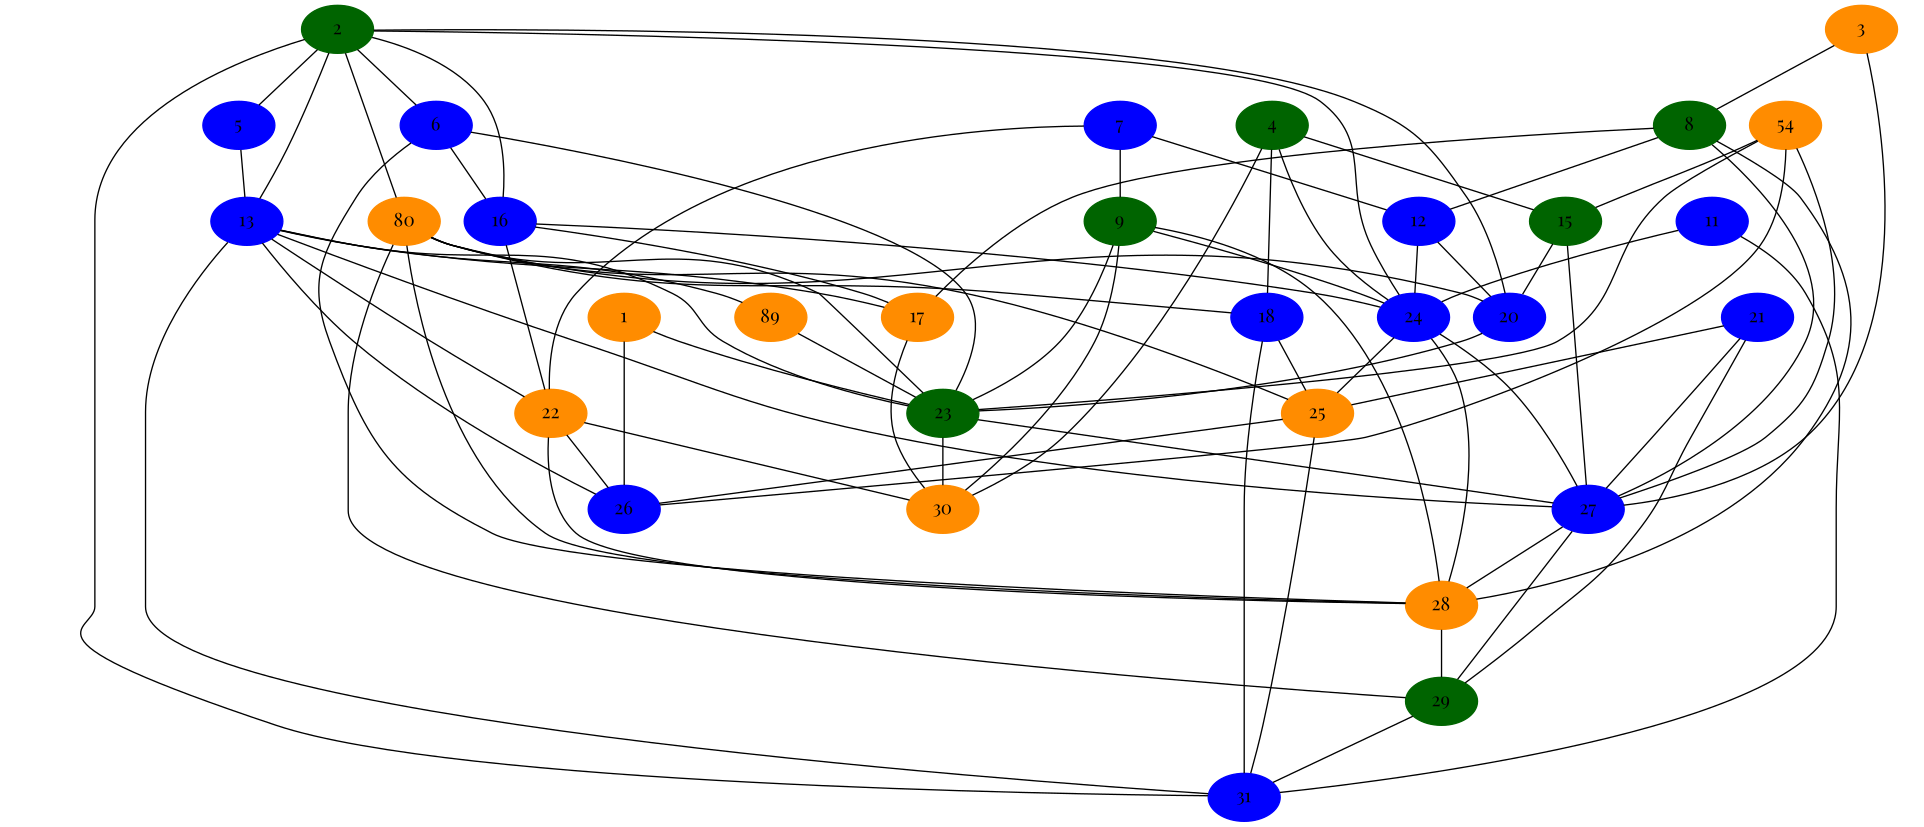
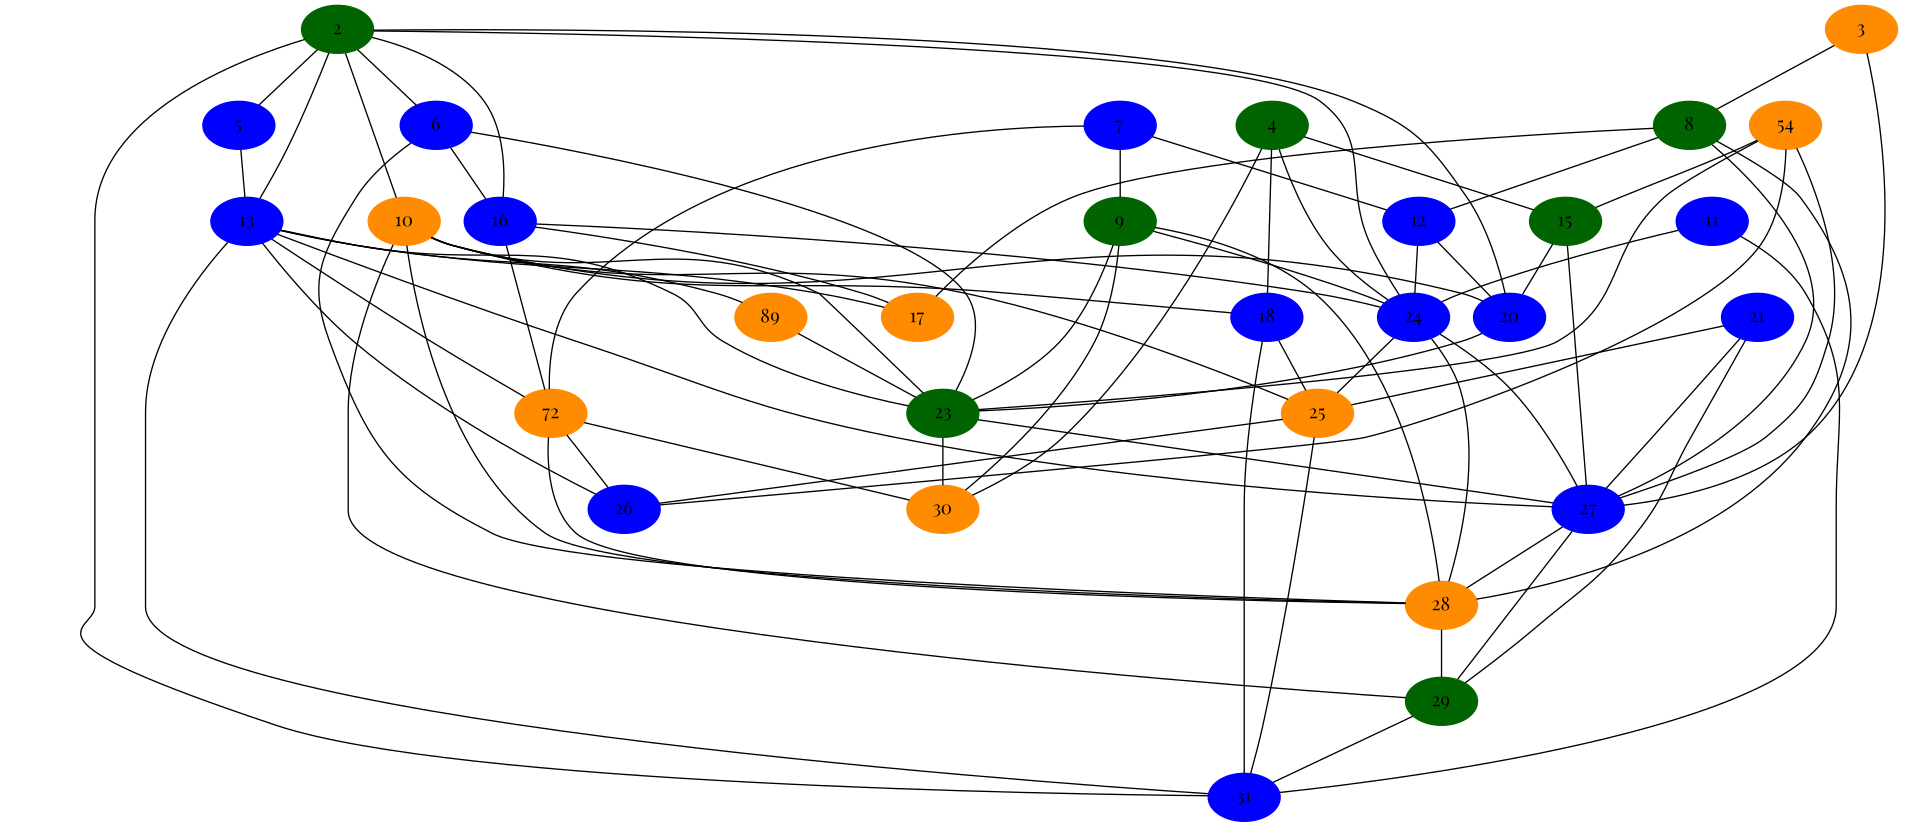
(404, 221) -> (404, 221)
(624, 317) -> none
(551, 413) -> (551, 413)
(892, 417) -> none
